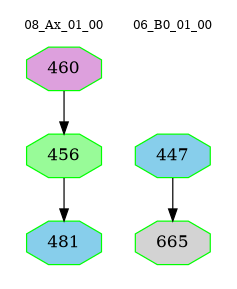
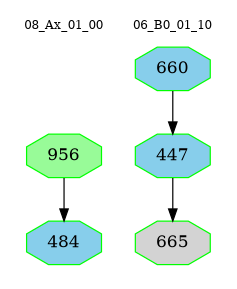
(173, 26) -> (173, 26)
(64, 69) -> none
none -> (173, 69)
(64, 156) -> (64, 156)
(64, 243) -> (64, 243)
